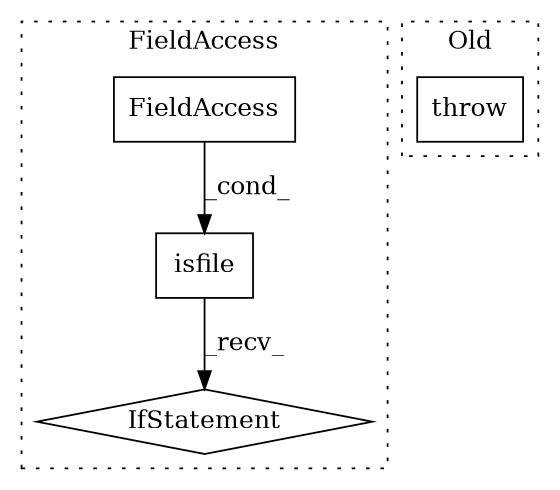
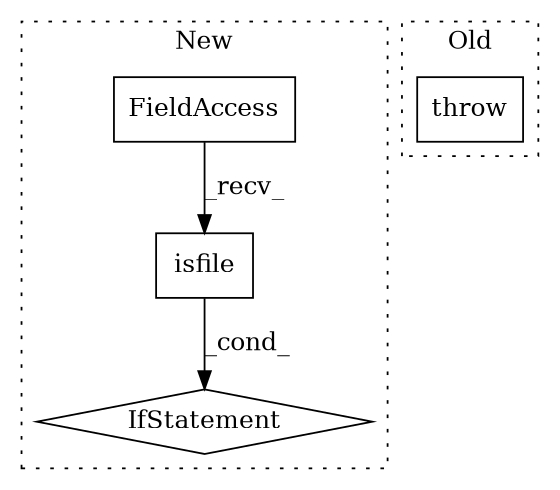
(205, 42) -> (205, 42)
(248, 188) -> (245, 188)
(245, 344) -> (248, 344)
